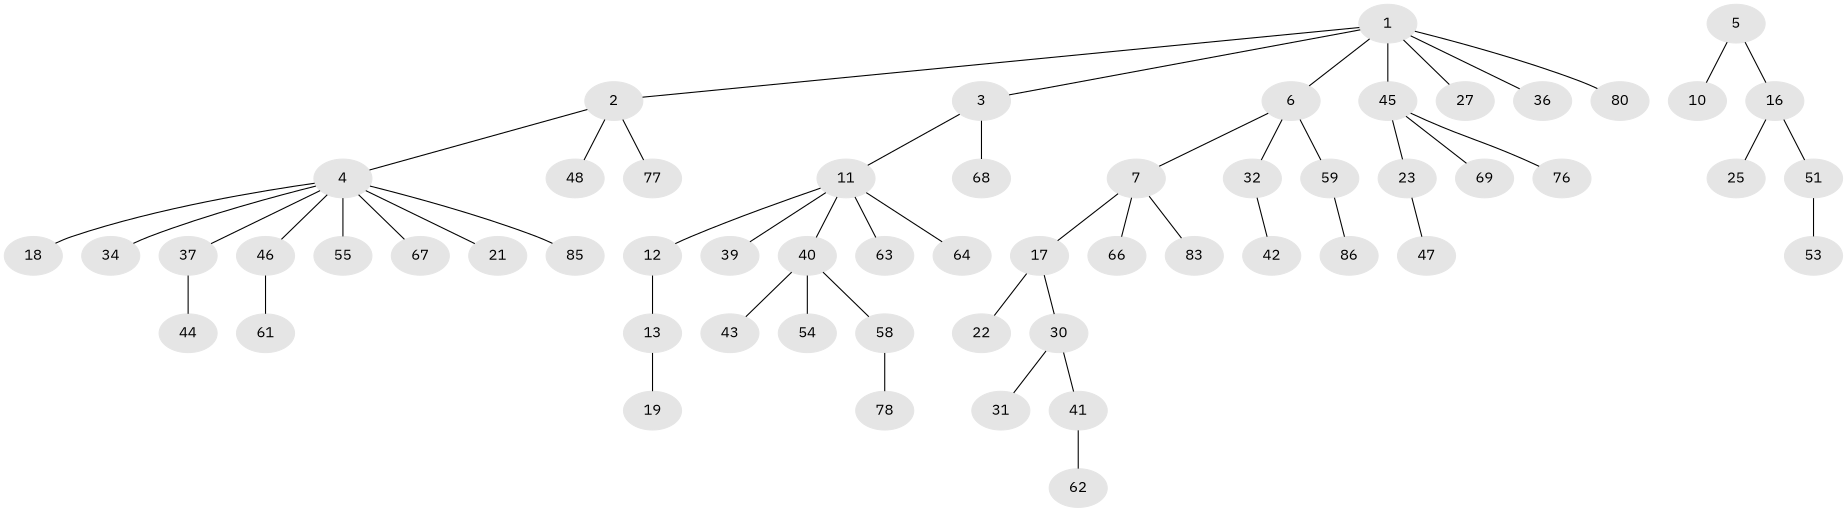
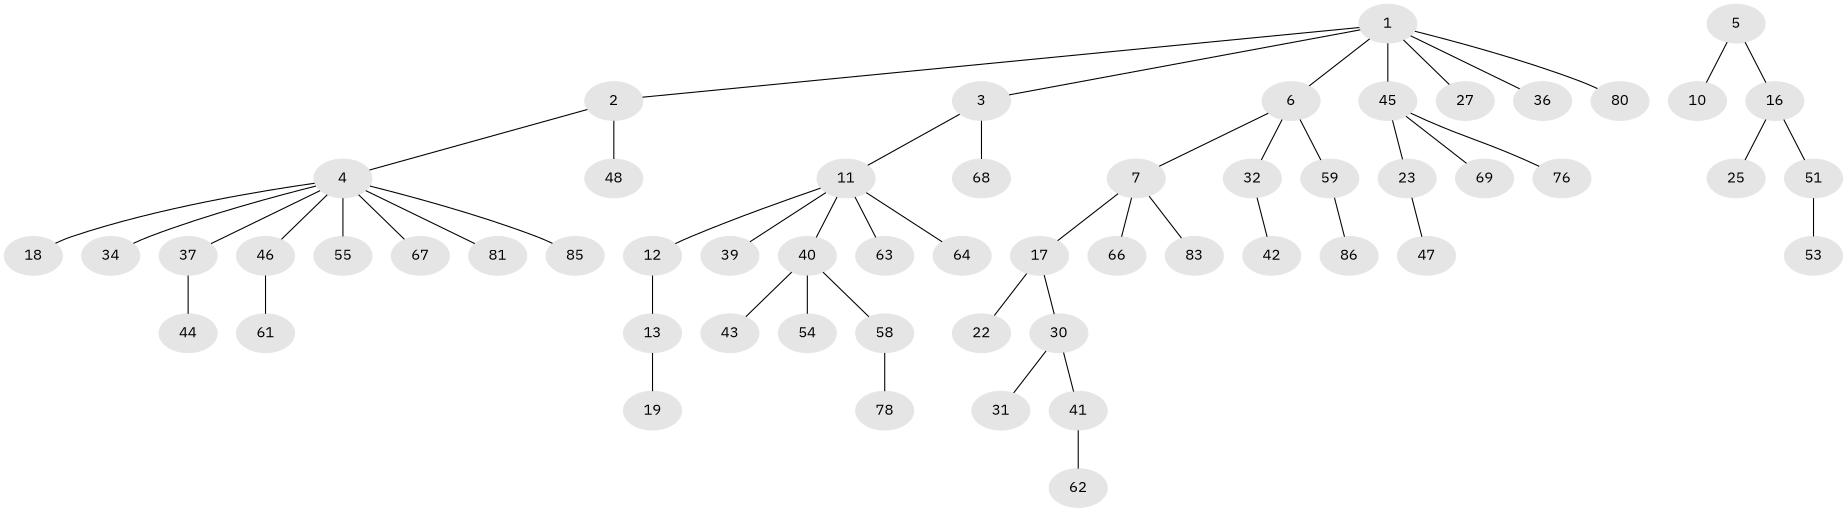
(653, 178) -> none
(498, 256) -> (498, 256)
